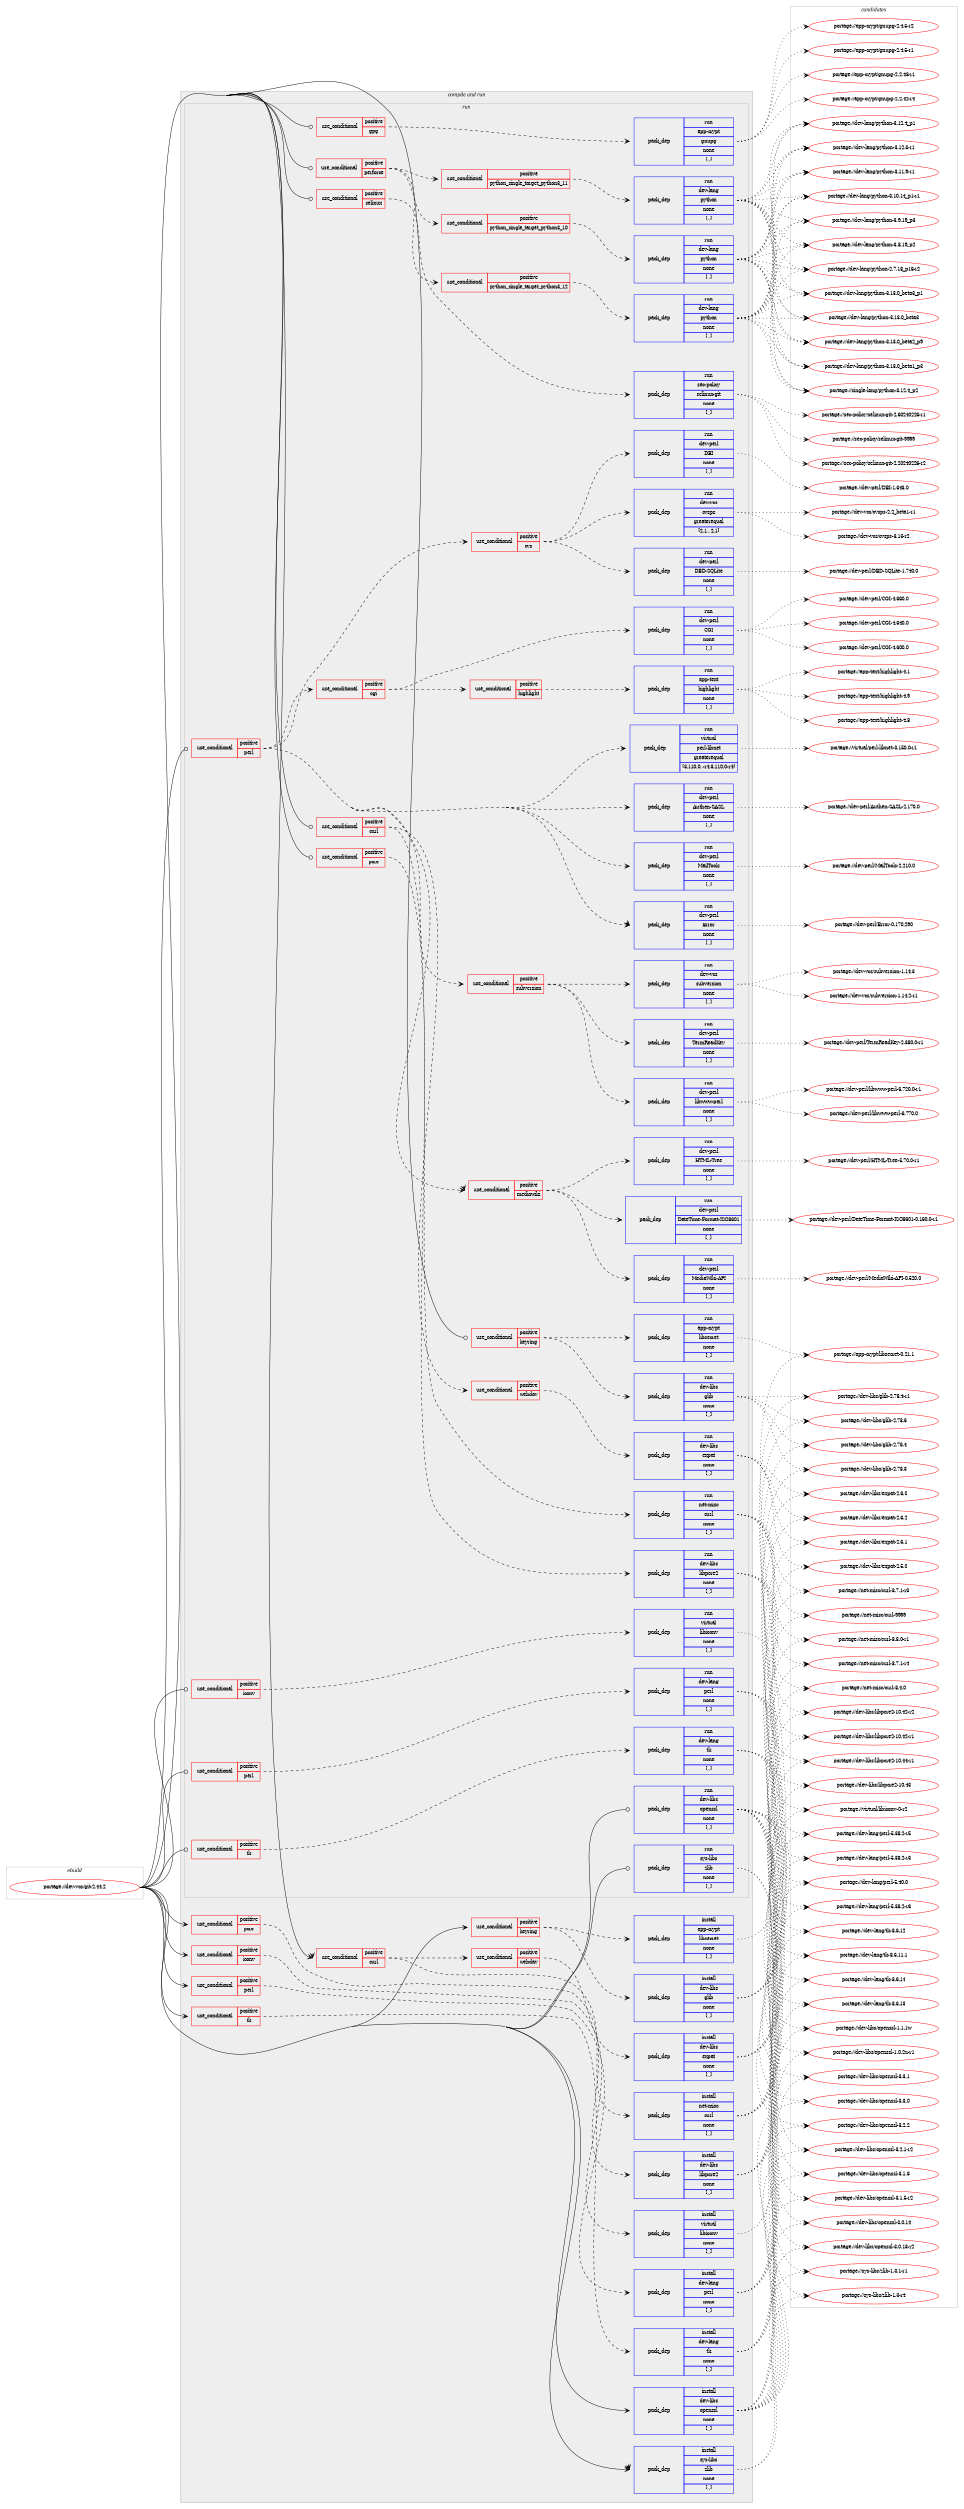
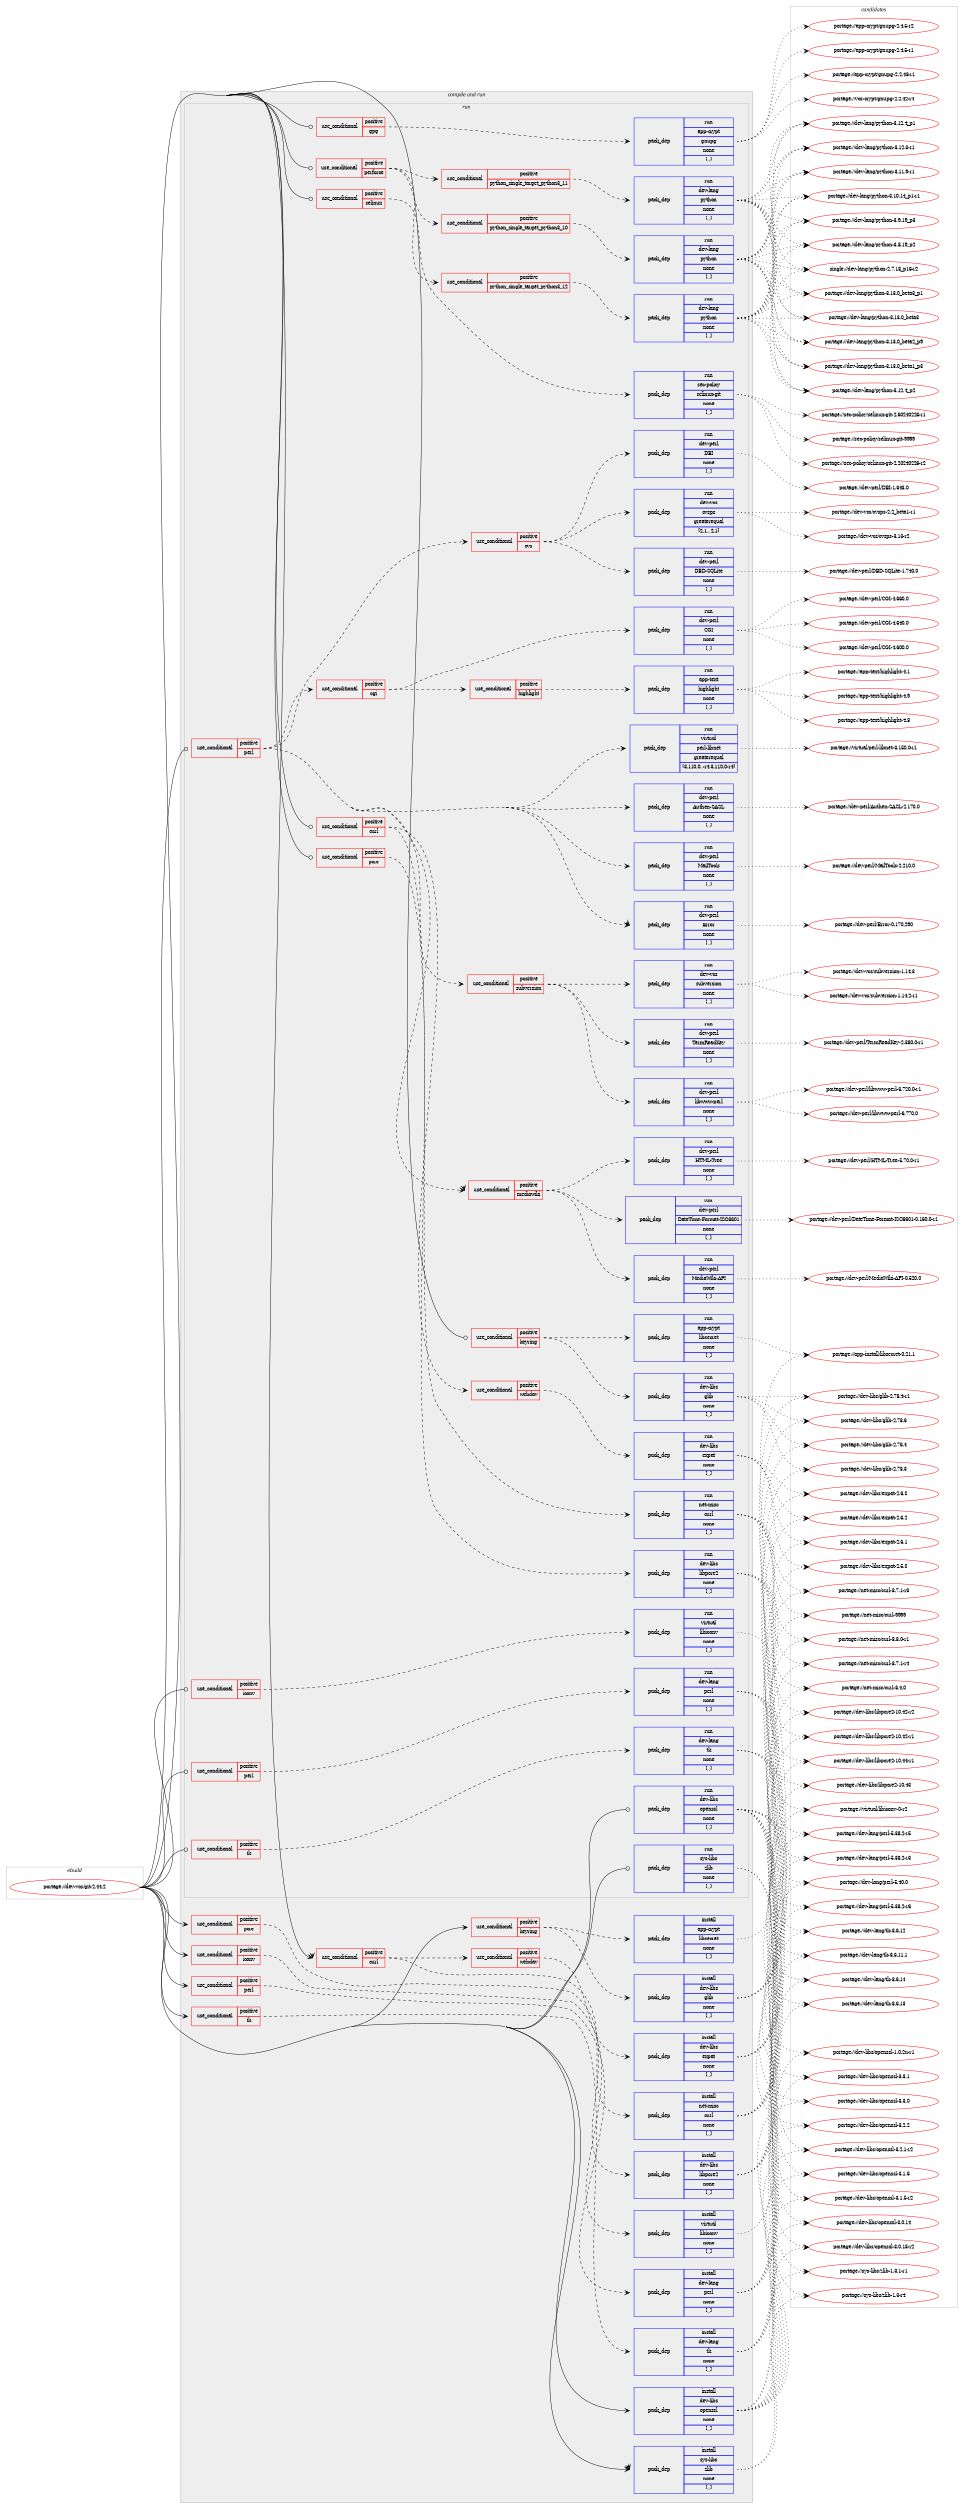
(874, 99) -> (874, 99)
(874, 270) -> (874, 270)
(874, 391) -> (874, 391)
(874, 1355) -> (874, 1355)
(874, 2029) -> none
